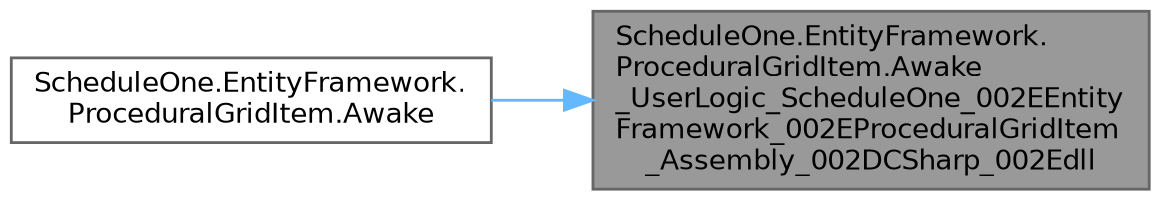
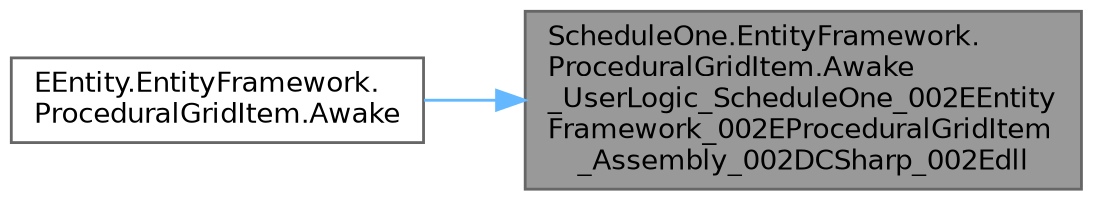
(251, 100) -> (217, 100)
